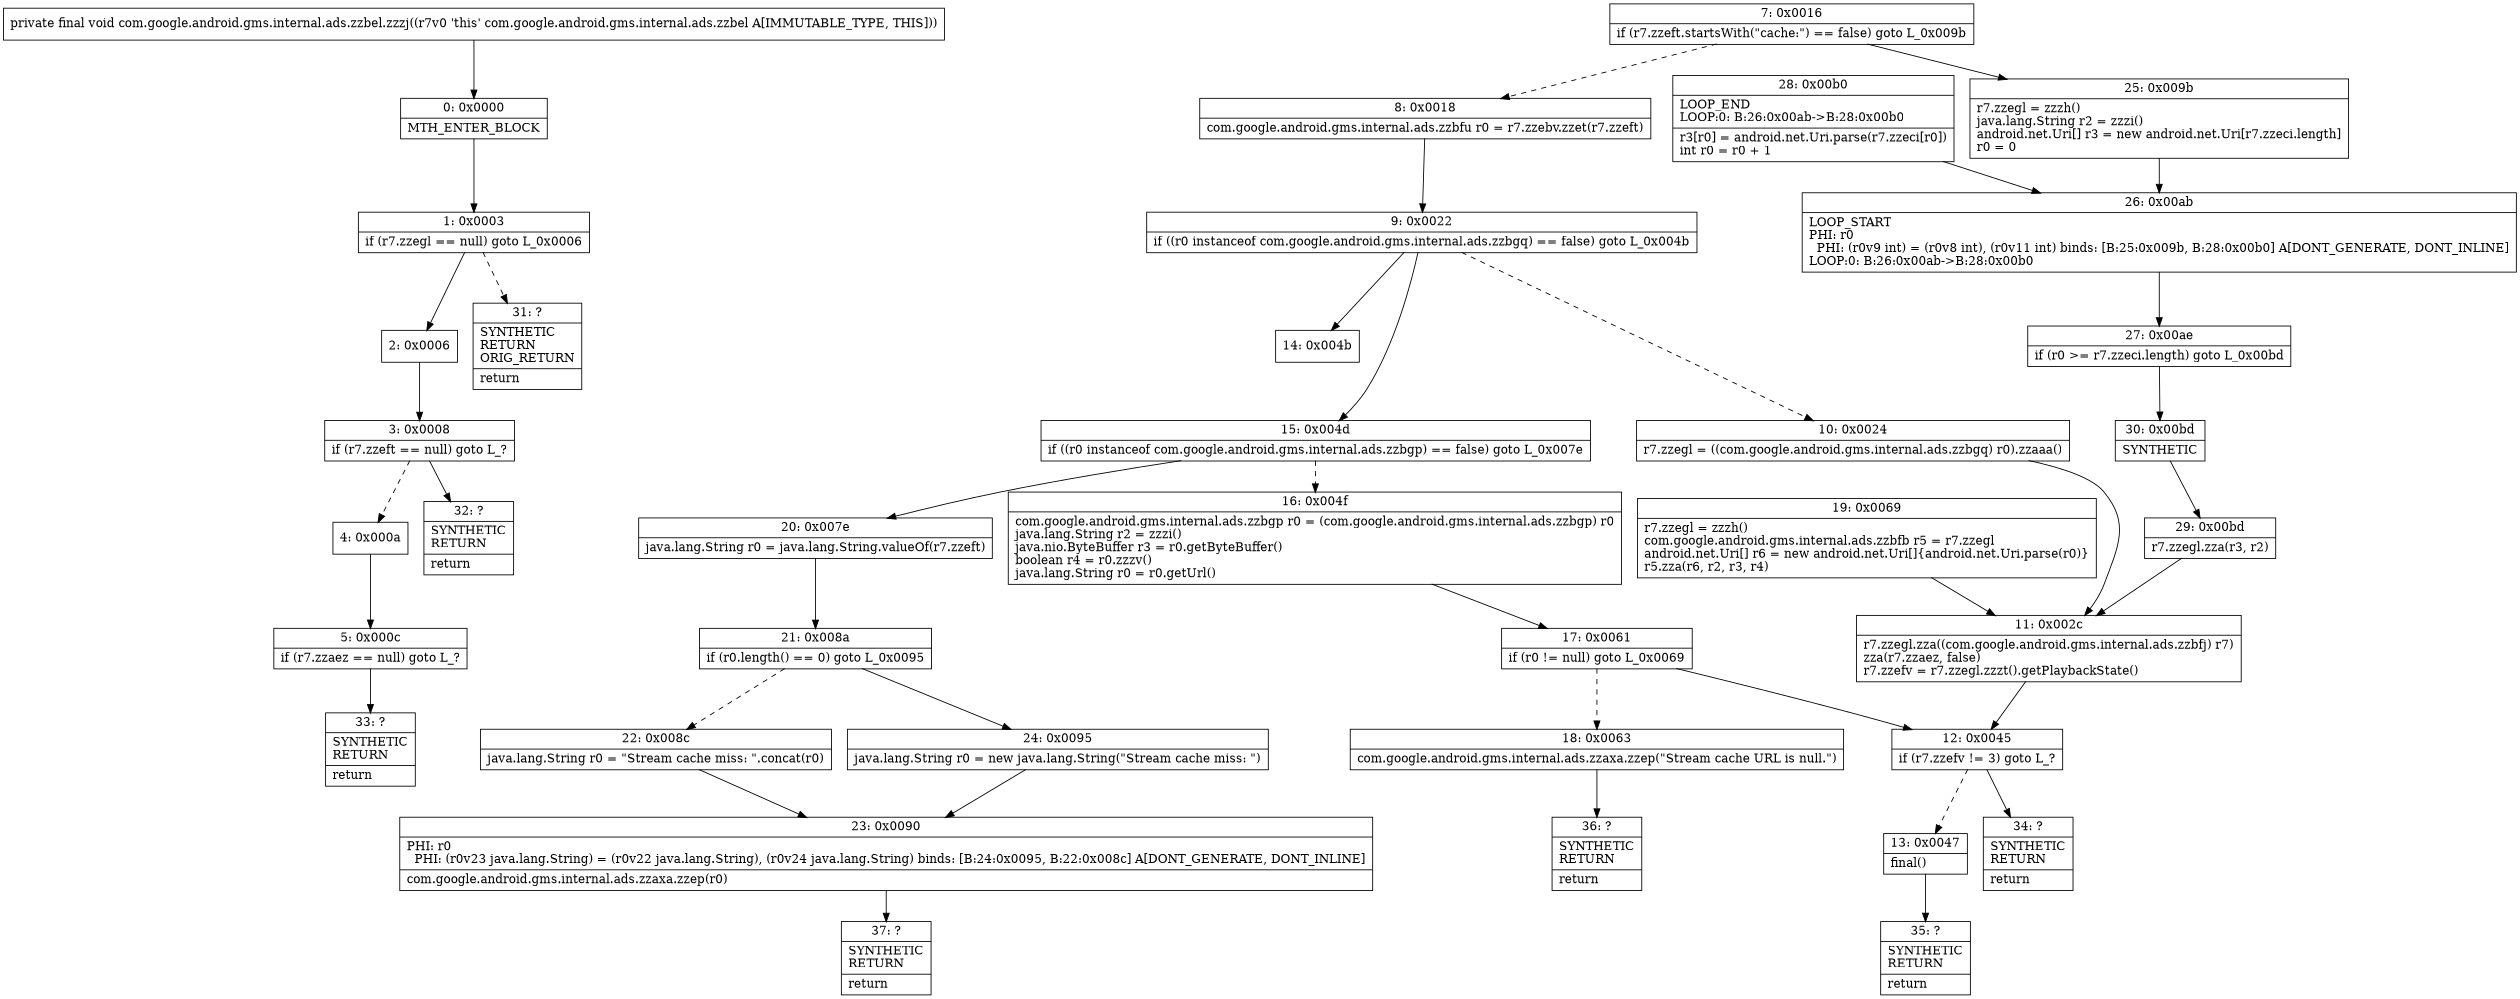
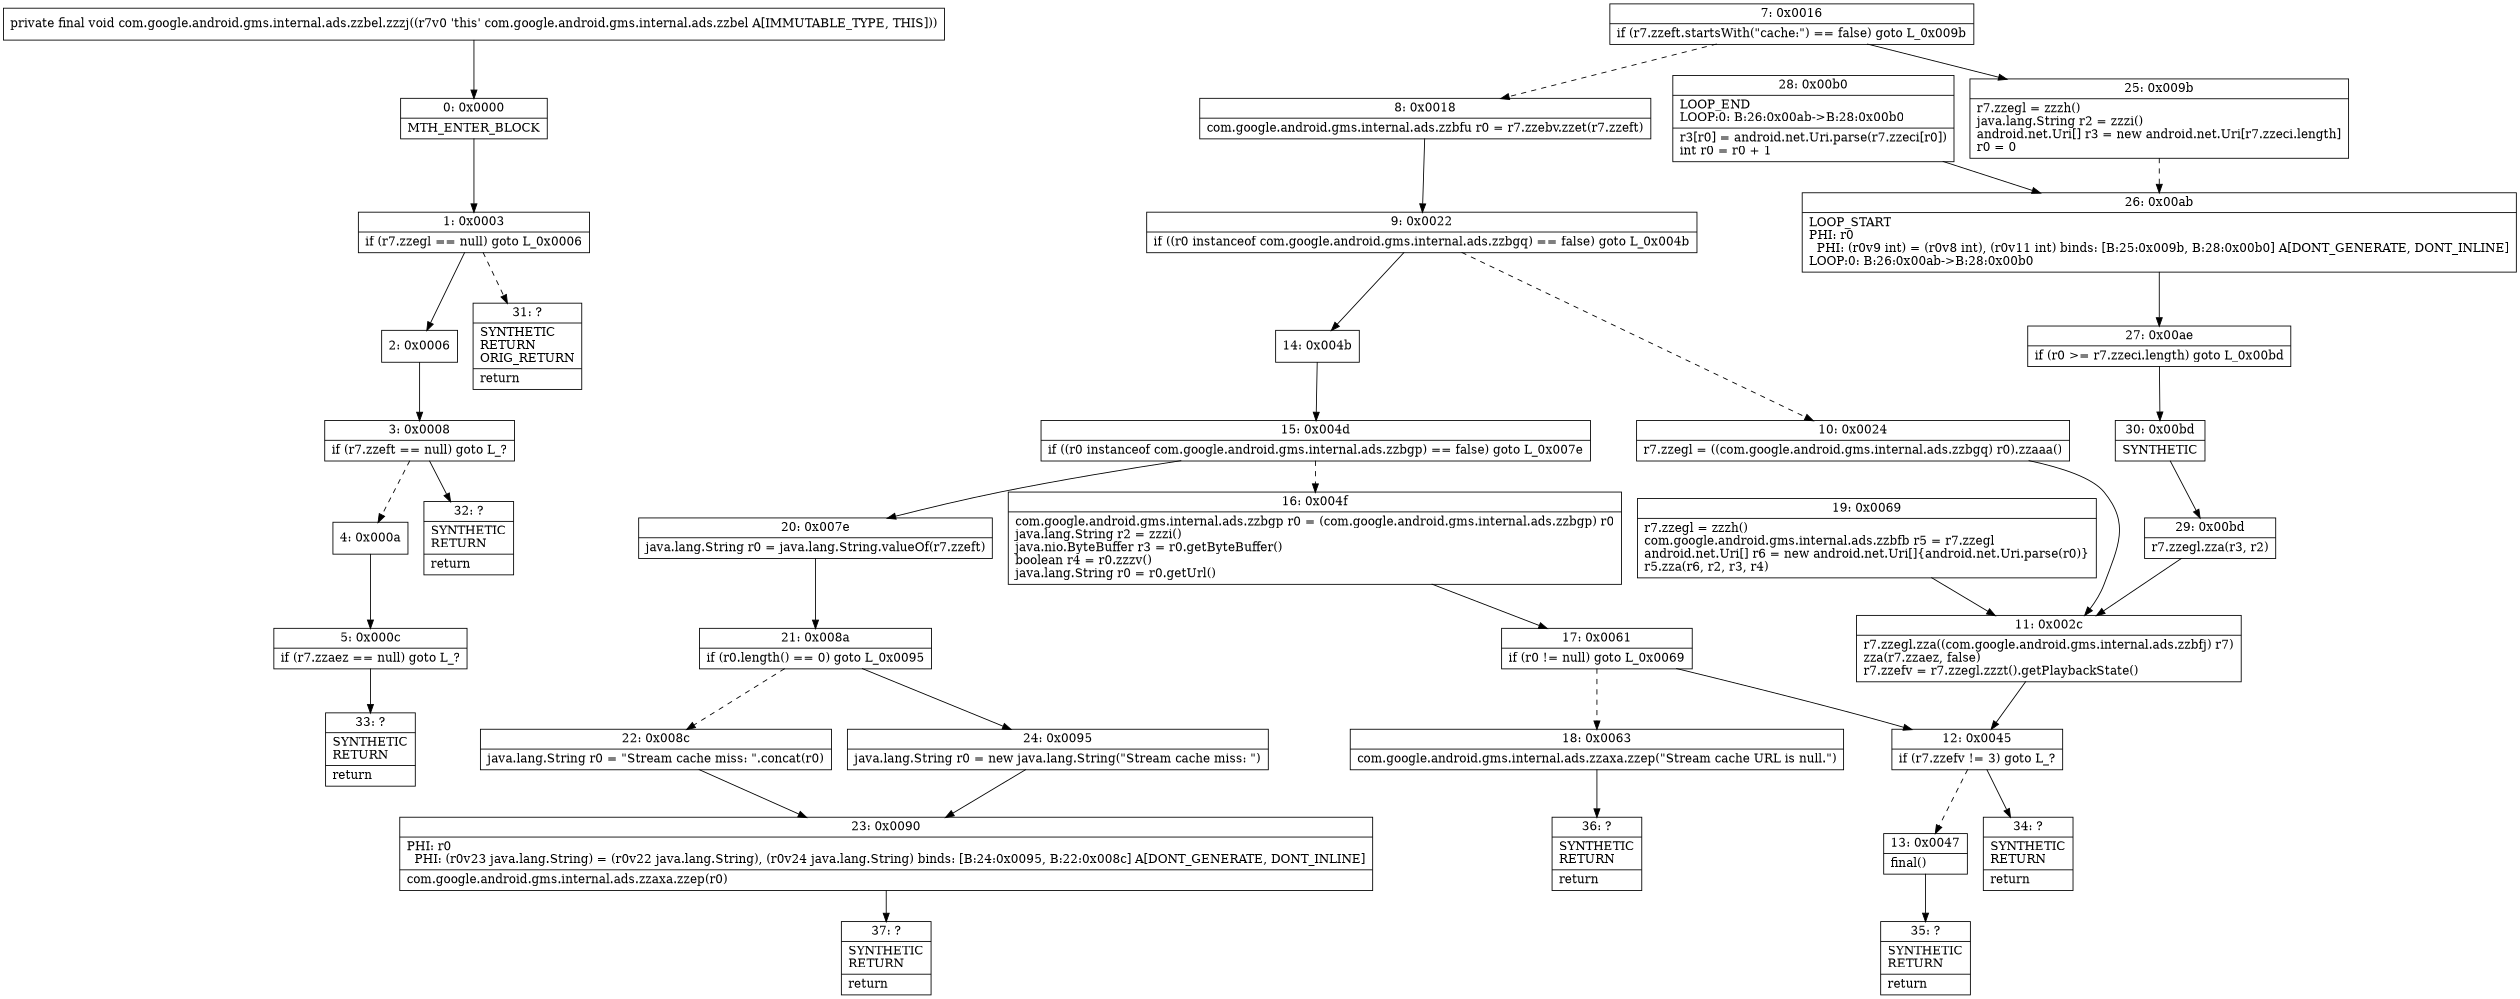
(2159, 171) -> (2159, 171)
(1392, 338) -> (1317, 387)
